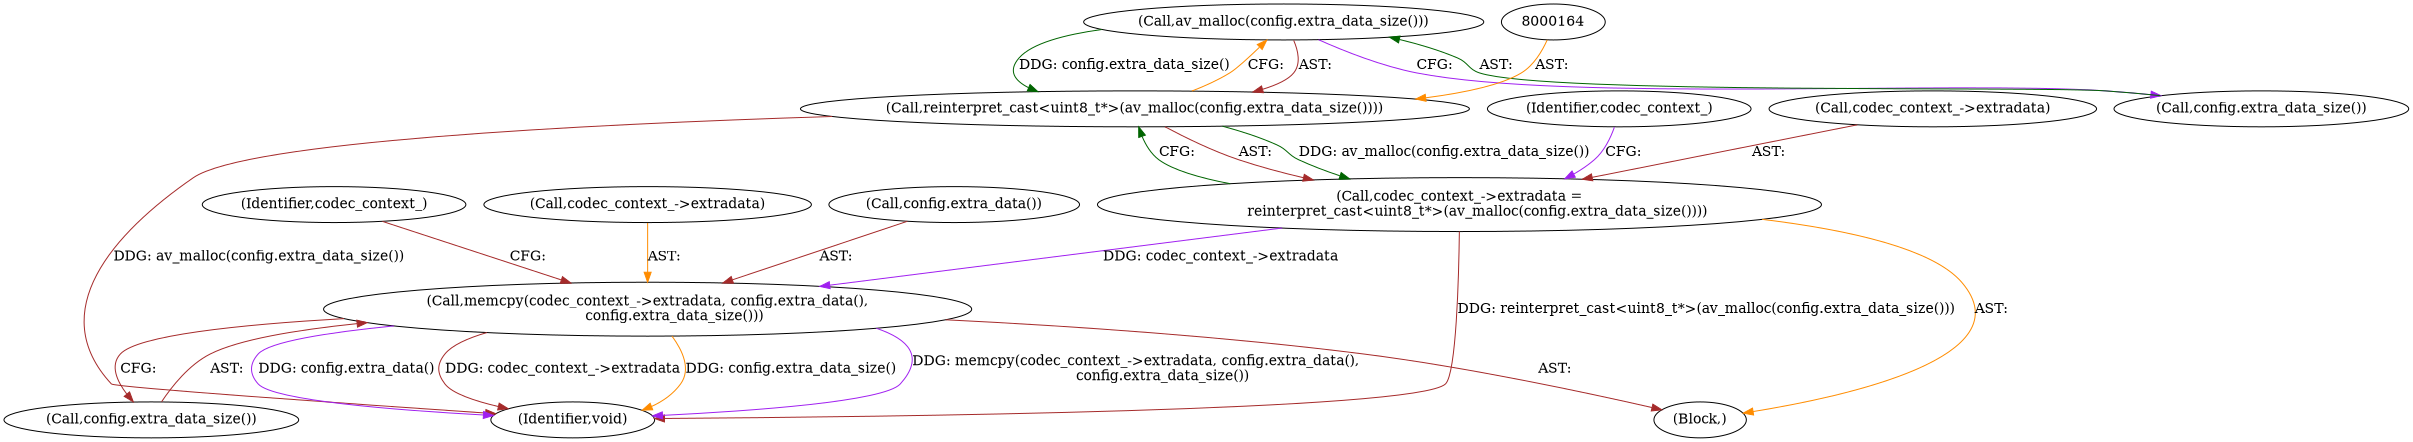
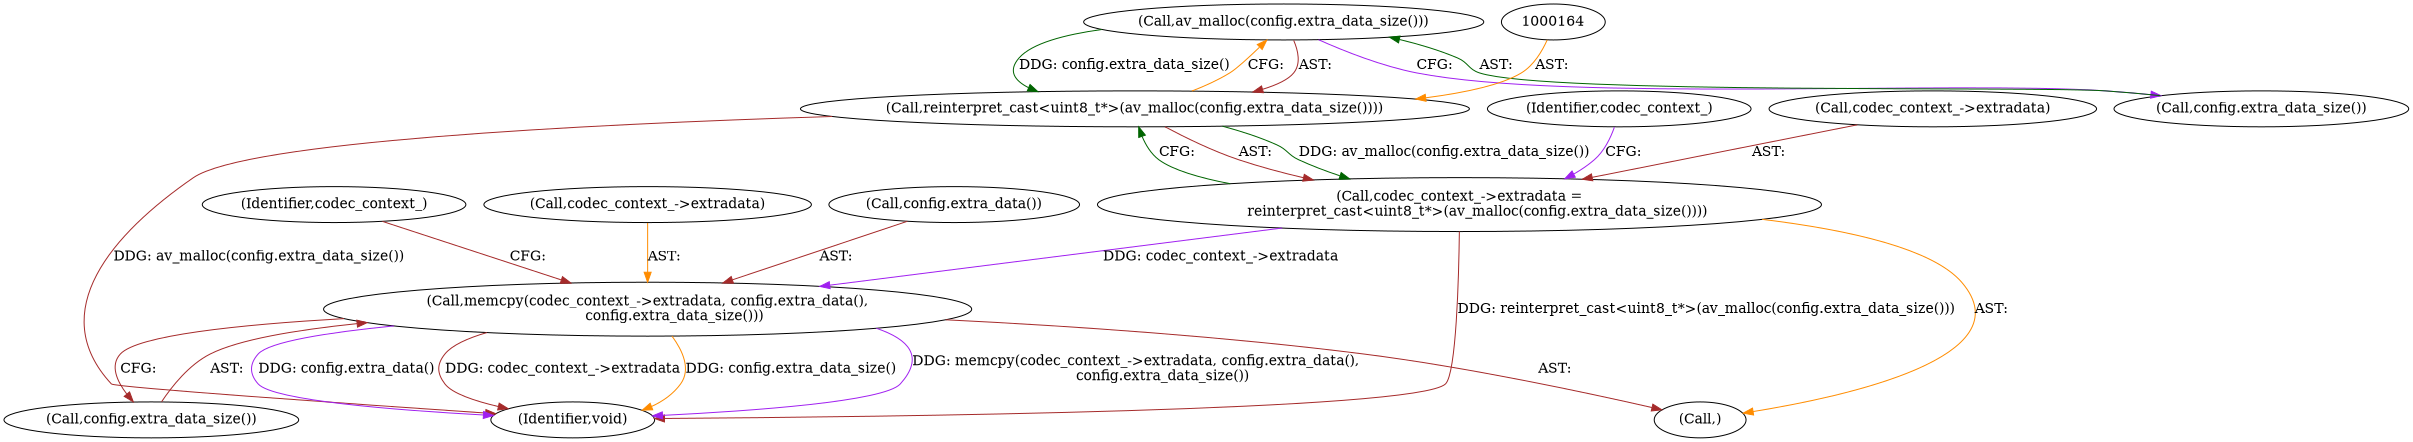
(1553, 22) -> (1553, 22)
(1700, 420) -> (1700, 420)
